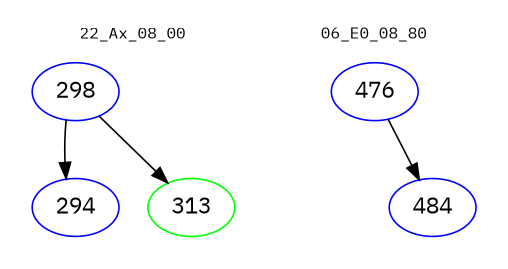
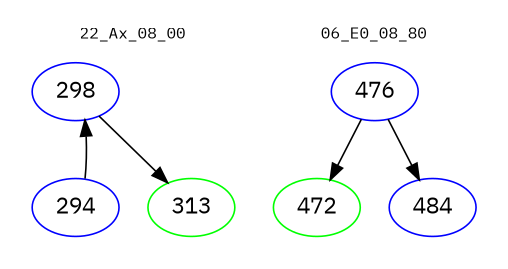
(65, 141) -> (86, 158)
none -> (317, 207)
